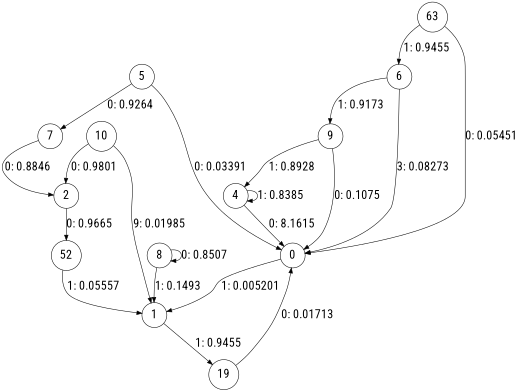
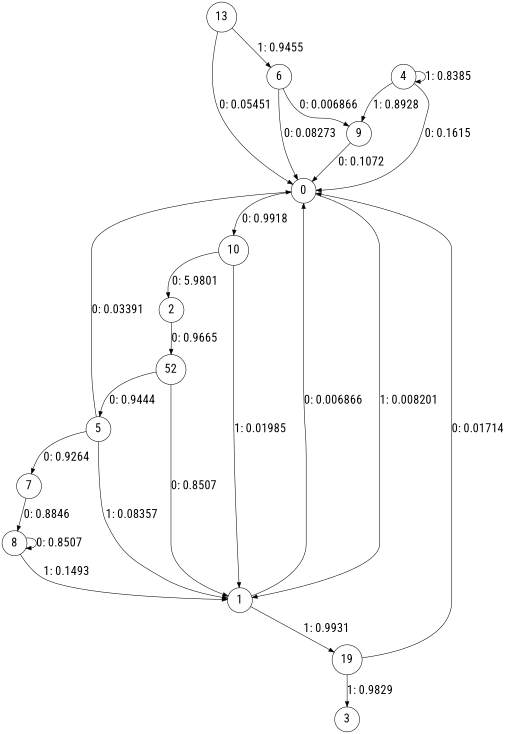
(433, 17) -> (222, 17)
(365, 105) -> (332, 105)
(279, 155) -> (375, 97)
(98, 167) -> (199, 281)
(426, 167) -> (313, 134)
(4, 172) -> (22, 512)
(361, 196) -> (366, 162)
none -> (256, 202)
(162, 224) -> (263, 429)
(296, 224) -> (452, 134)
(96, 287) -> (198, 486)
(253, 287) -> (412, 401)
(310, 315) -> (481, 429)
(223, 344) -> (331, 629)
none -> (122, 384)
none -> (304, 416)
none -> (123, 549)
none -> (347, 719)
